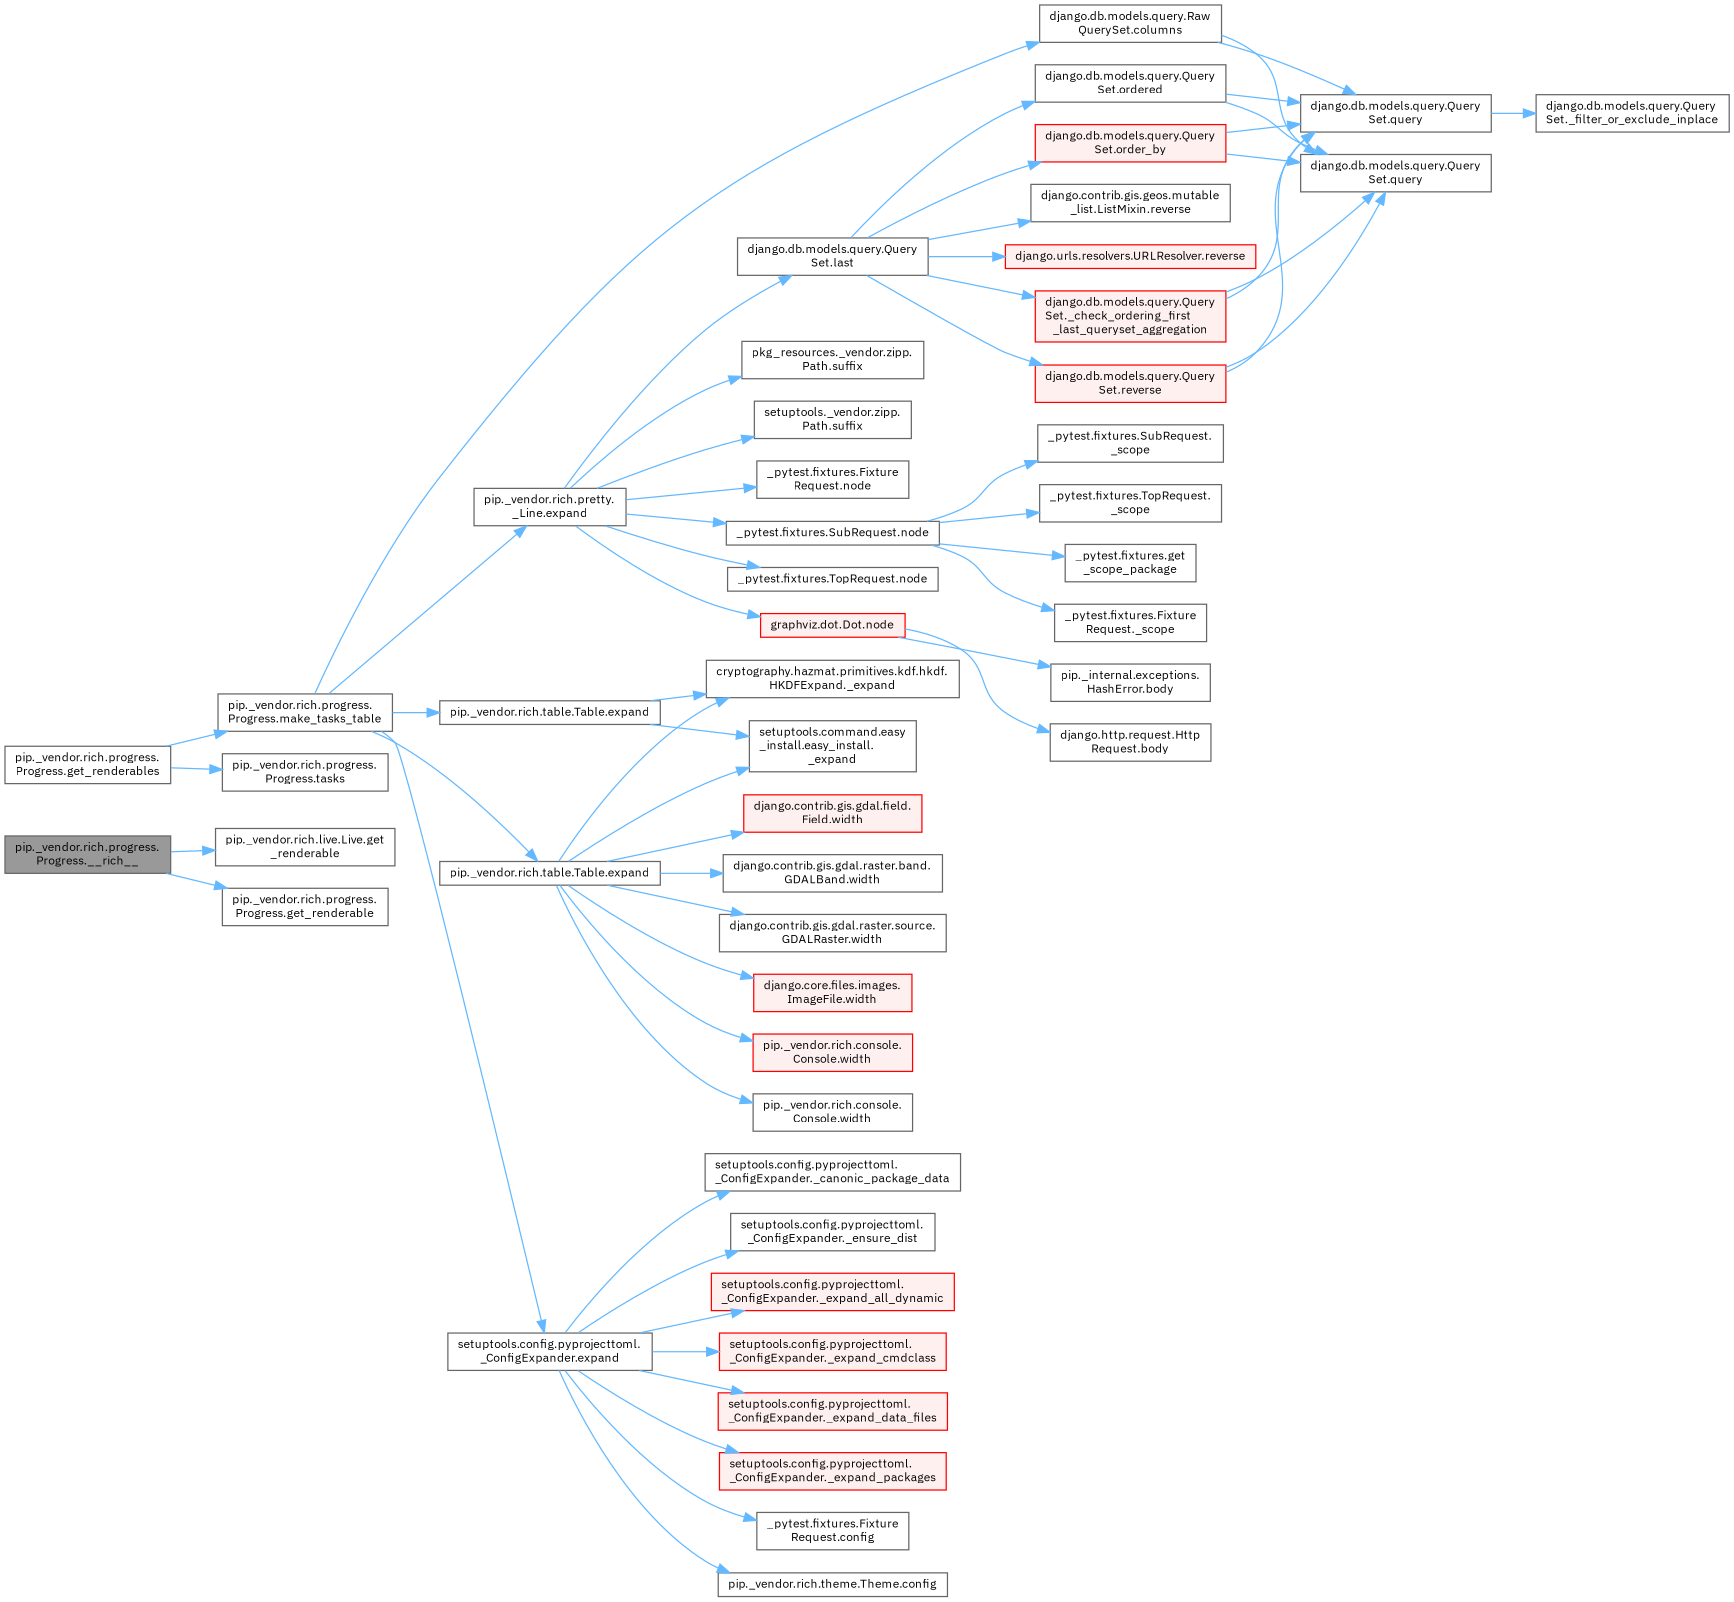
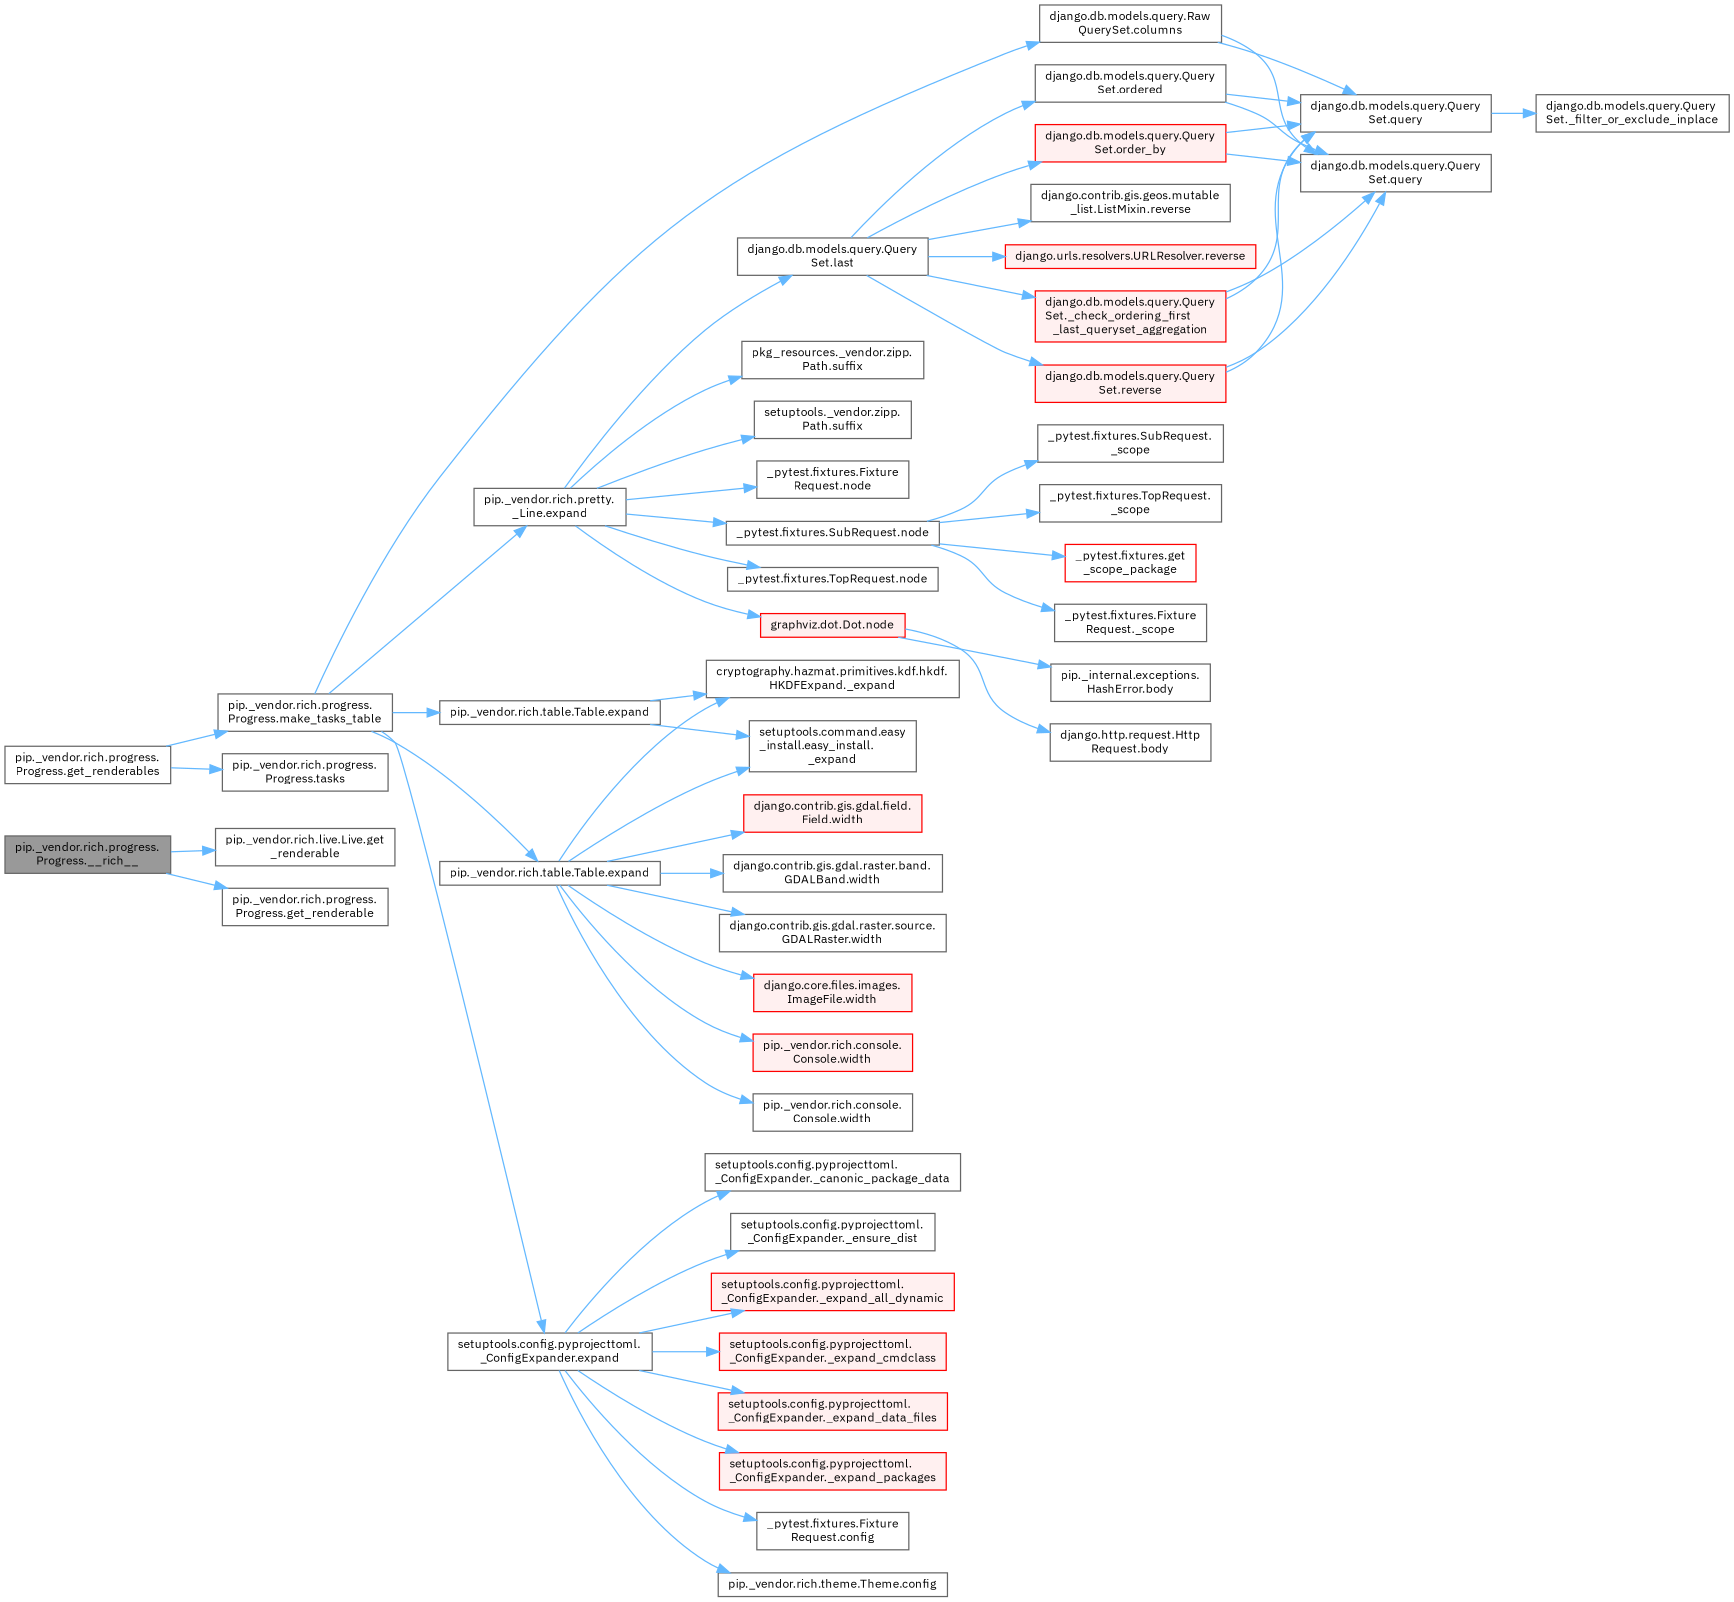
(1131, 563) -> (1131, 563)
